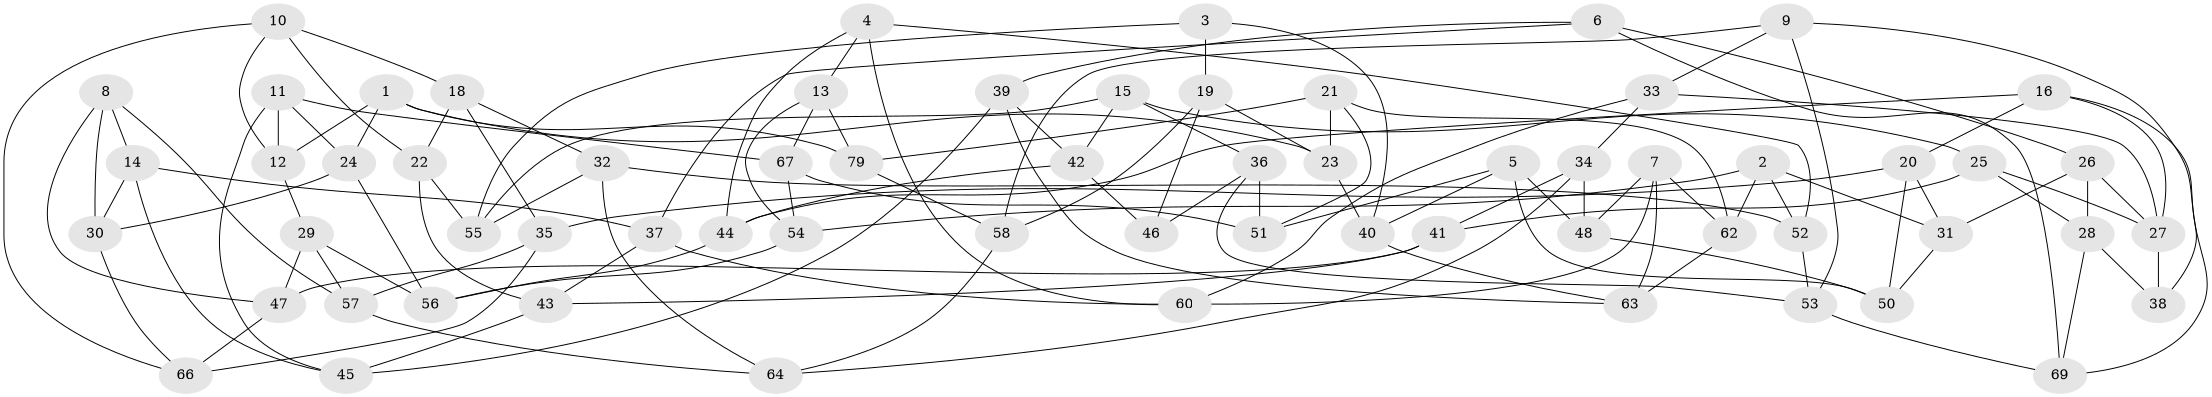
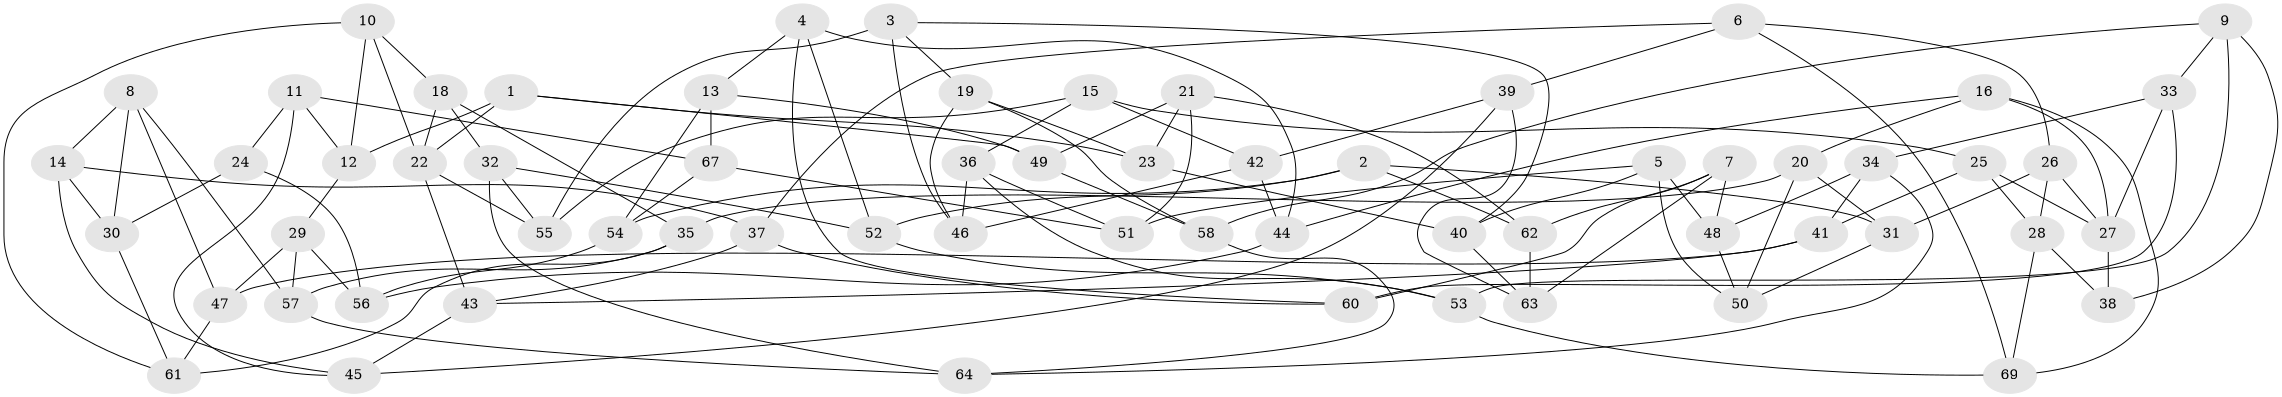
(366, 132) -> (460, 132)
none -> (912, 142)
(856, 163) -> (1039, 163)
(186, 376) -> (174, 376)
